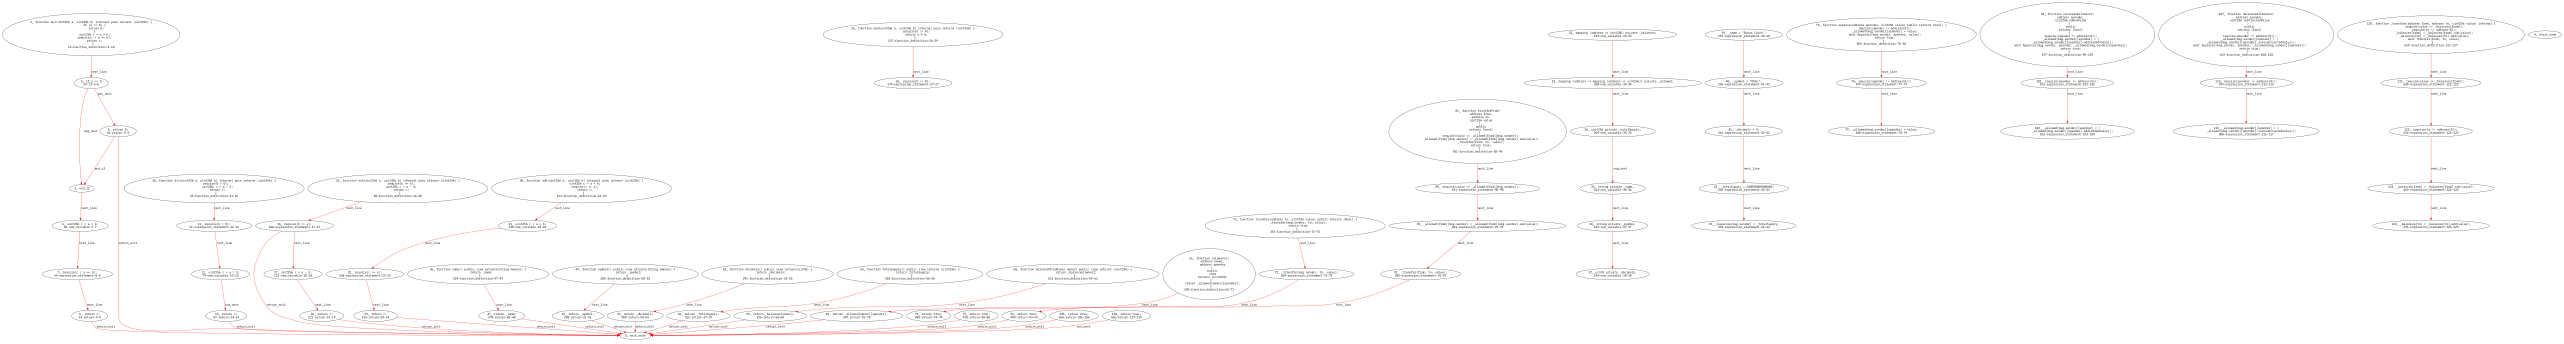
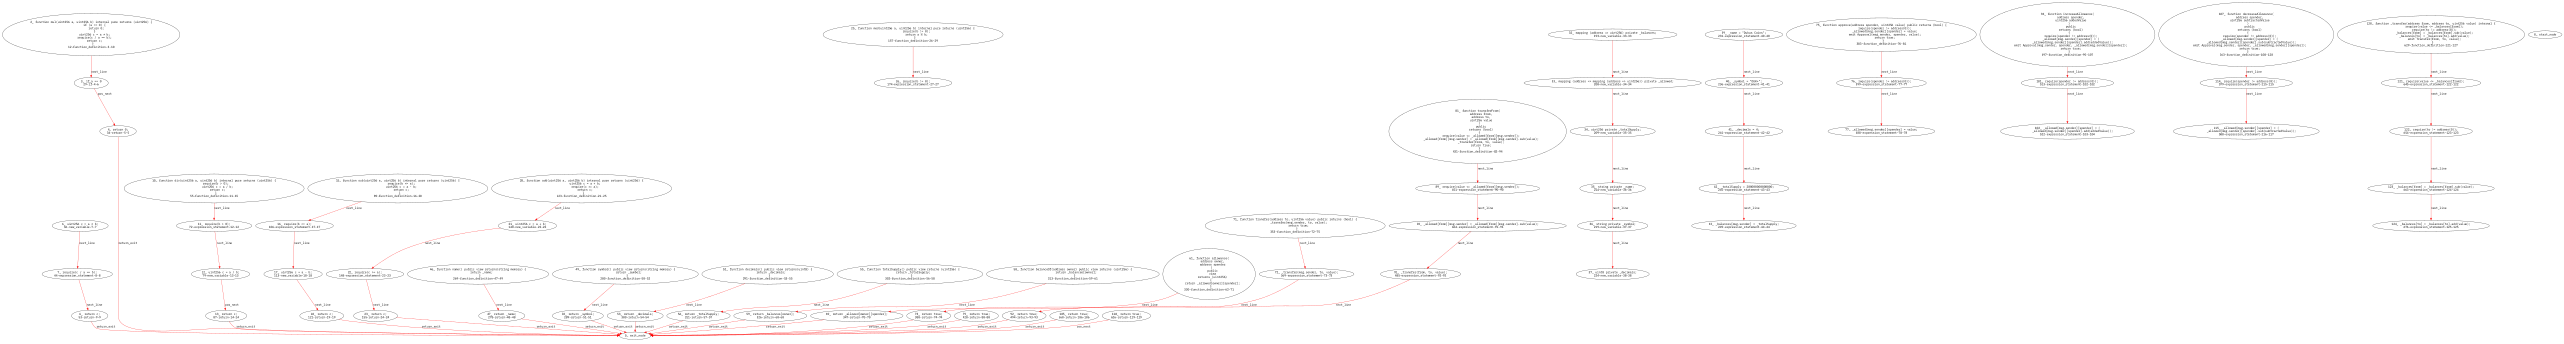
(1620, 169) -> (1620, 169)
(82, 188) -> none
(395, 330) -> (803, 331)
